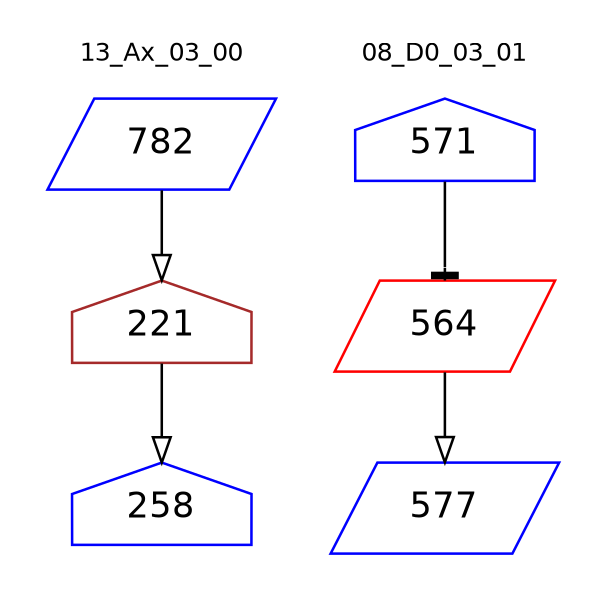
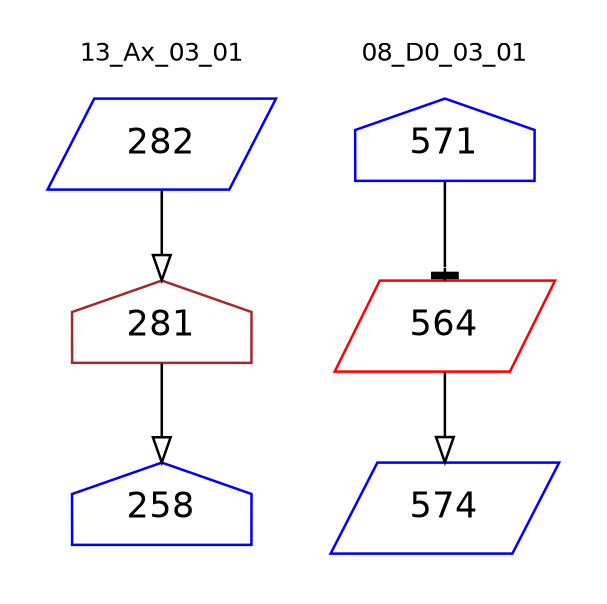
(162, 54) -> (162, 54)
(162, 144) -> (162, 144)
(162, 326) -> (162, 326)
(445, 508) -> (445, 508)
